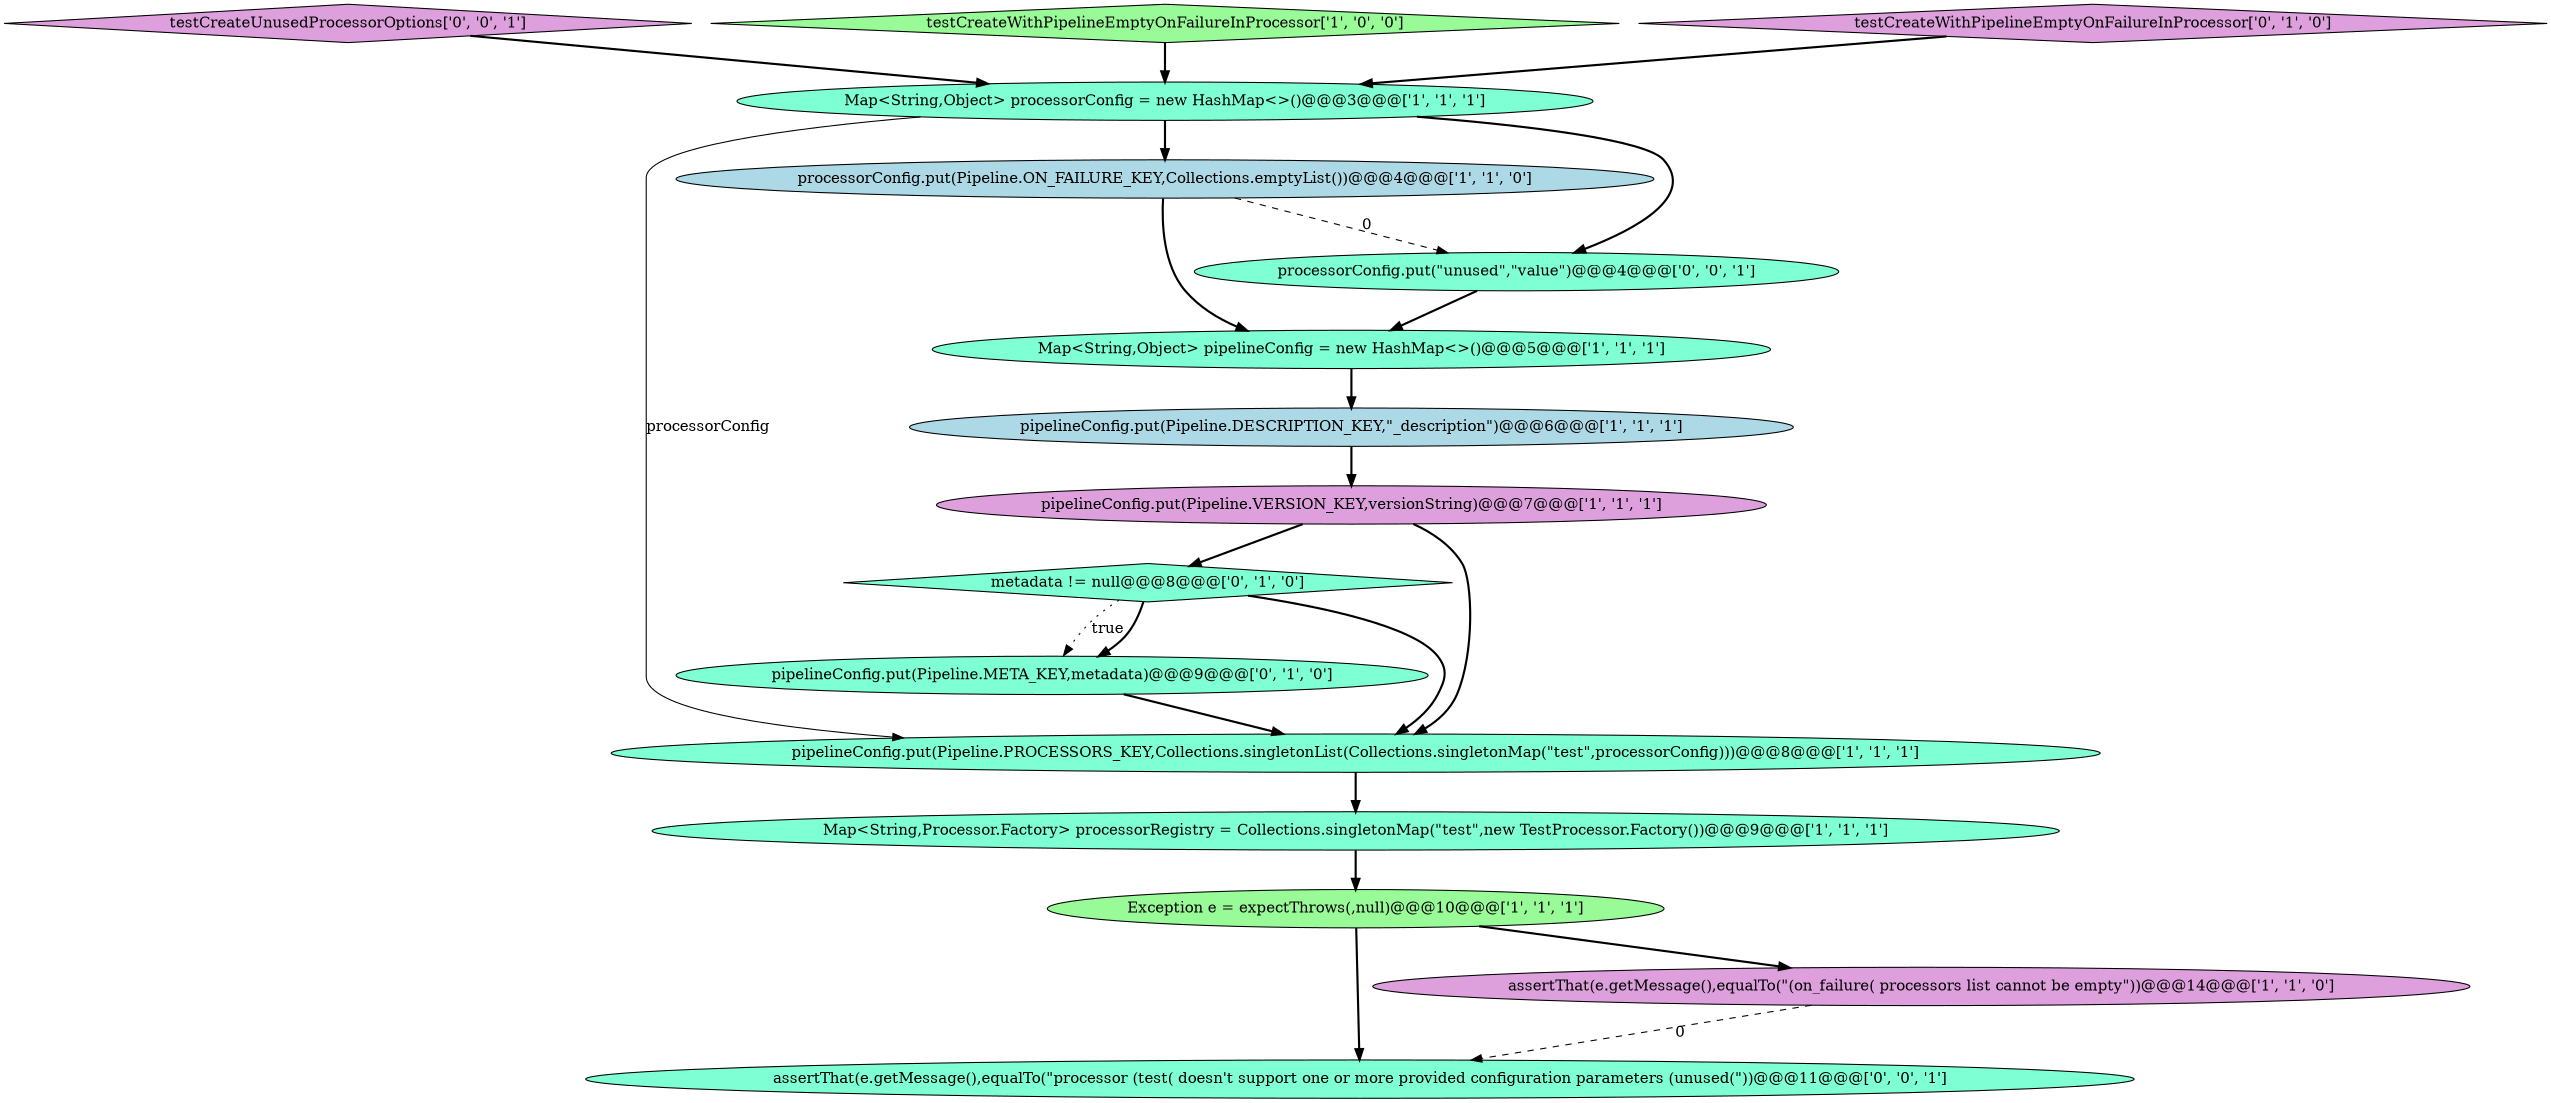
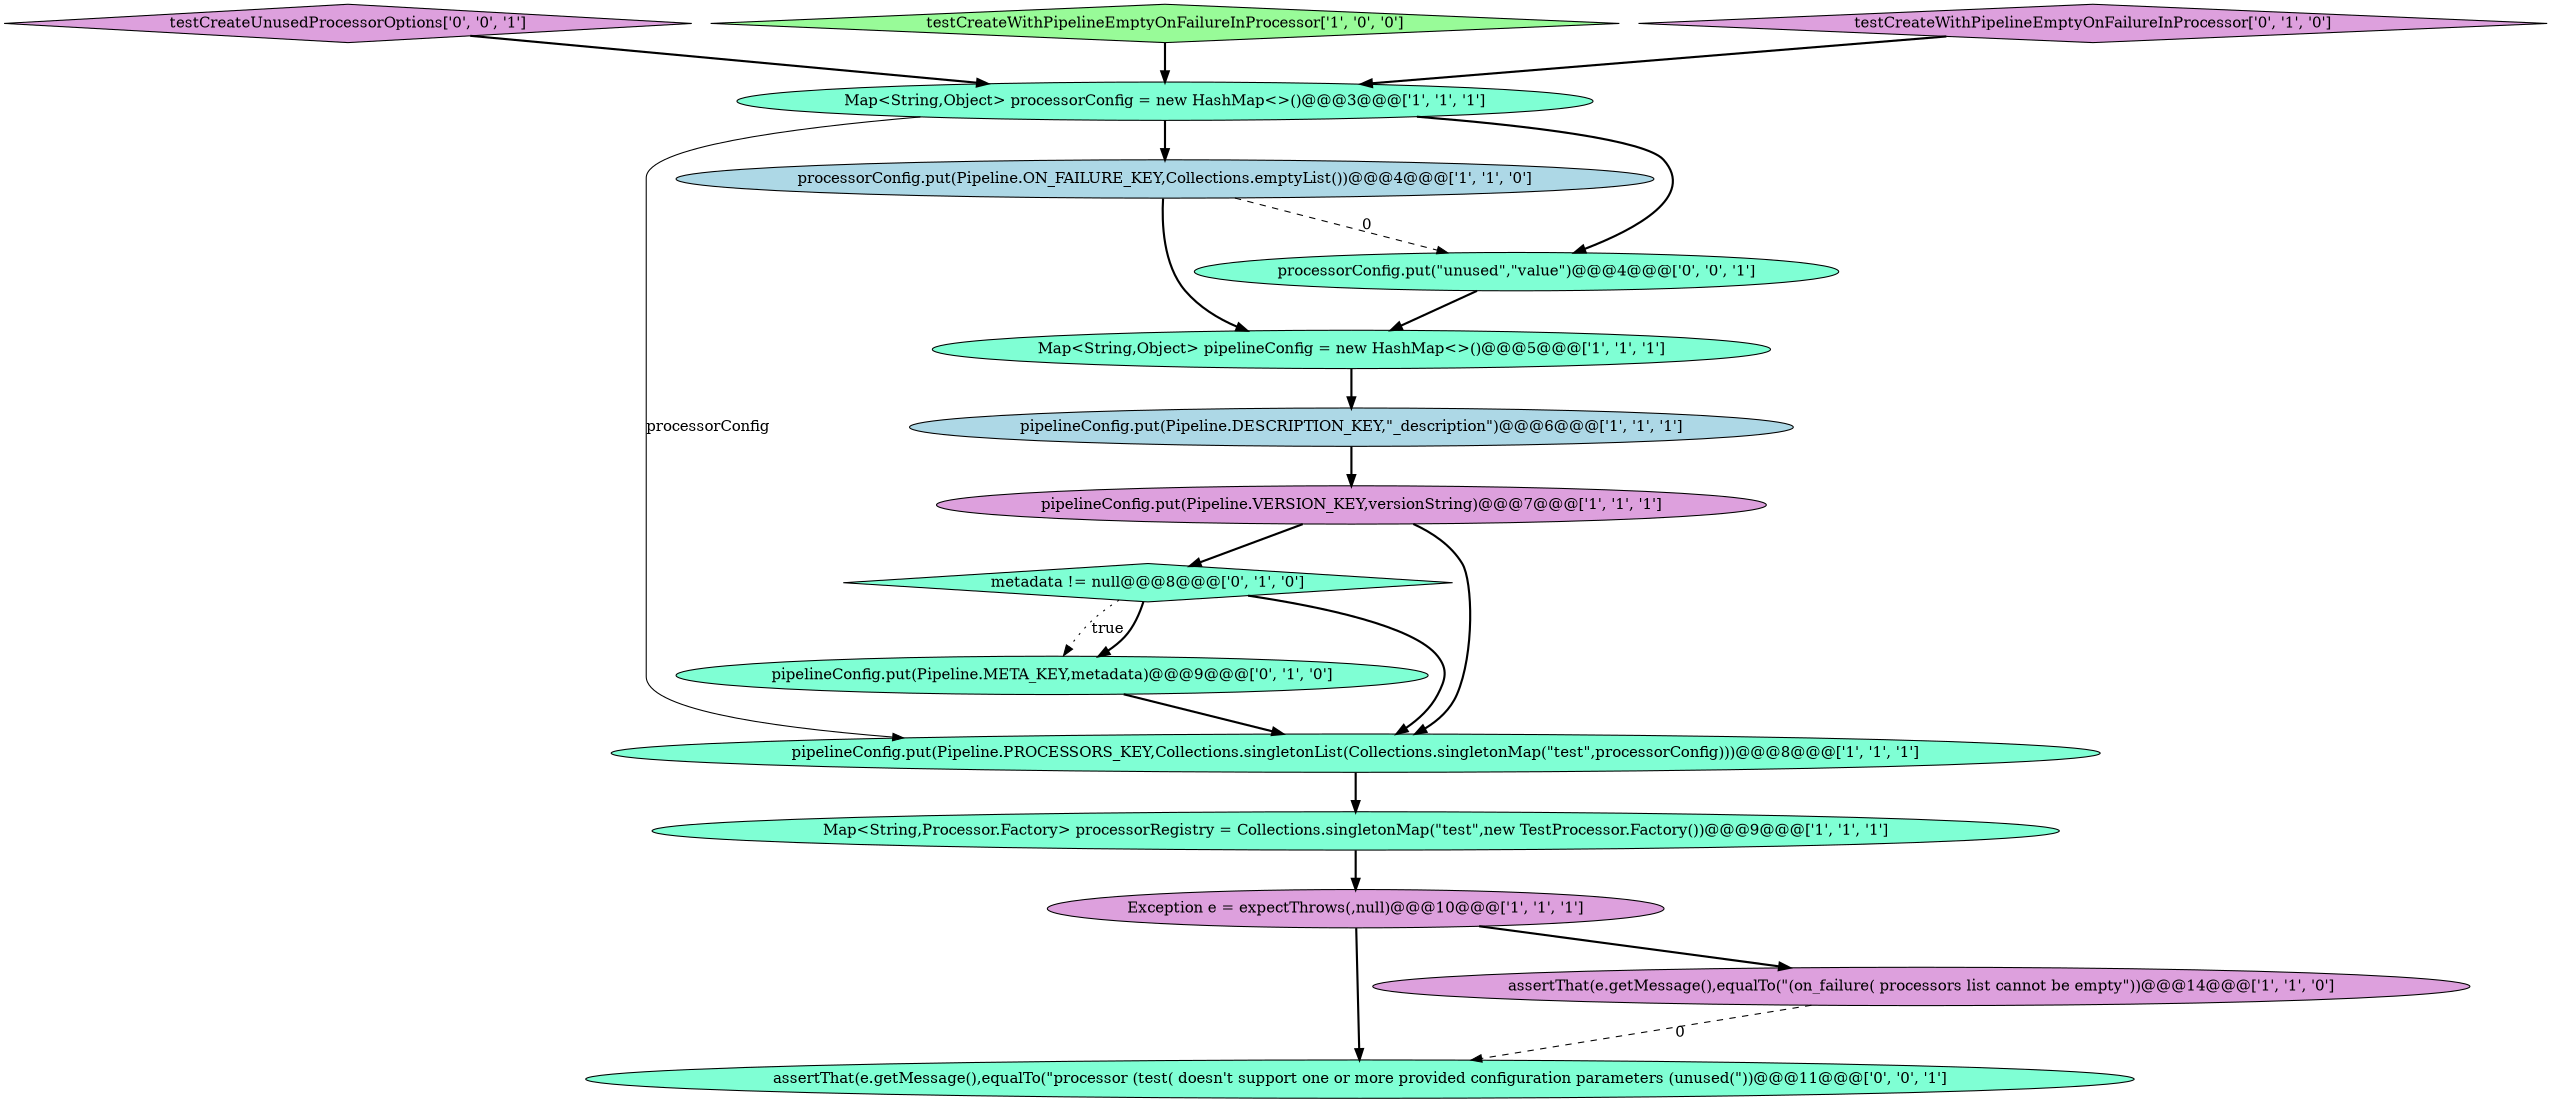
(1356, 909) -> (1356, 909)
